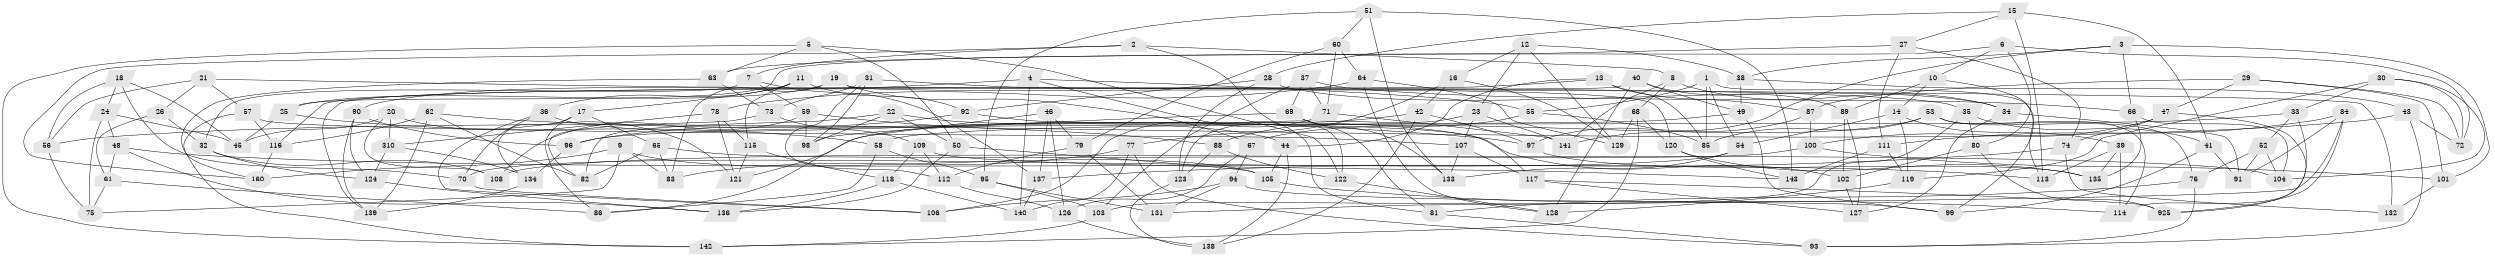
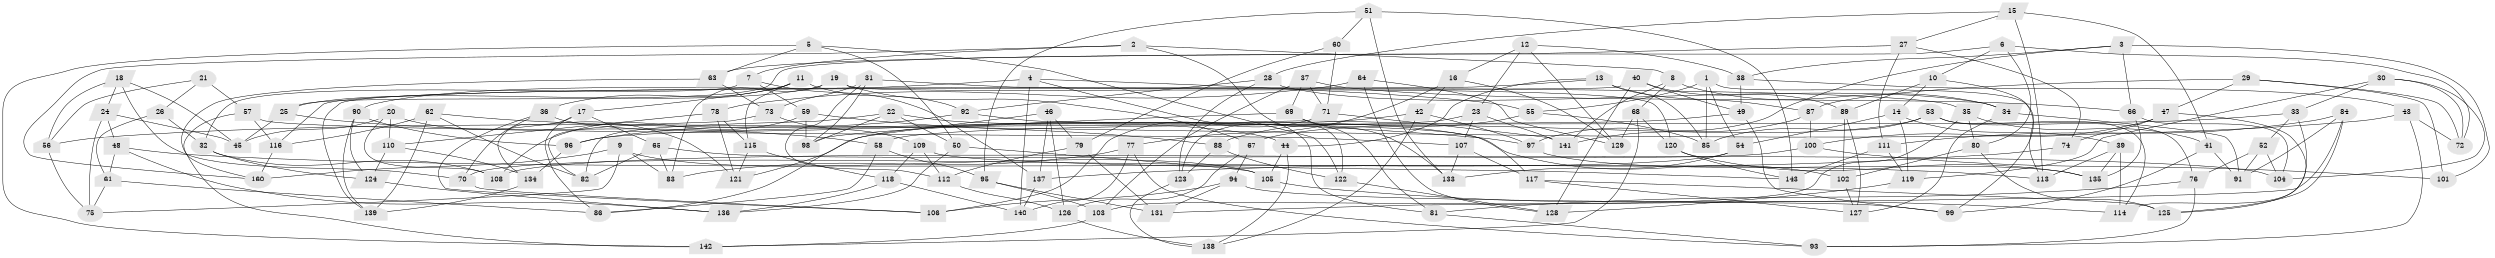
(1349, 61) -> none
(388, 146) -> (388, 146)
(2164, 213) -> (2164, 213)
(2391, 213) -> none
